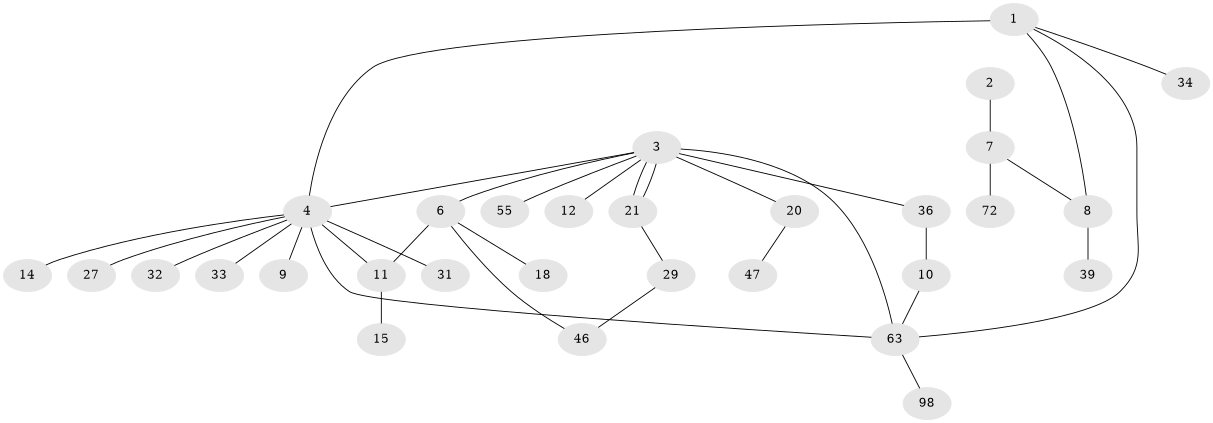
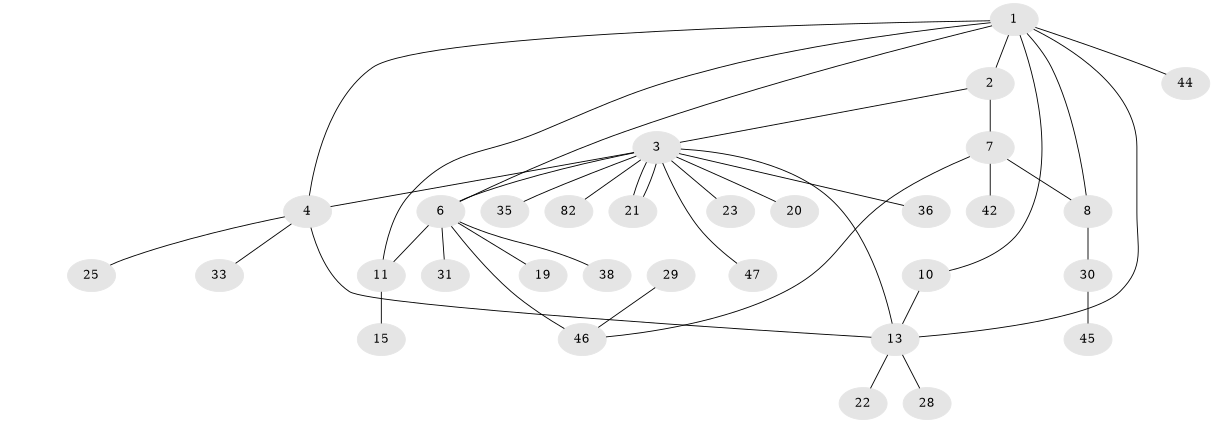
none -> (1002, 51)
(1186, 84) -> (1186, 84)
none -> (721, 100)
none -> (824, 116)
(505, 212) -> (505, 212)
(569, 212) -> (569, 212)
none -> (731, 212)
(990, 212) -> (990, 212)
(377, 243) -> (443, 244)
(345, 244) -> (655, 86)
(652, 244) -> none
(774, 244) -> (692, 219)
(926, 244) -> (1041, 168)
(28, 276) -> none
(92, 276) -> (92, 276)
(156, 276) -> none
(284, 276) -> none
(543, 276) -> (543, 276)
none -> (607, 276)
(1088, 276) -> (1088, 276)
none -> (805, 280)
(895, 340) -> (895, 340)
none -> (1088, 340)
none -> (863, 404)
(927, 404) -> (927, 404)
